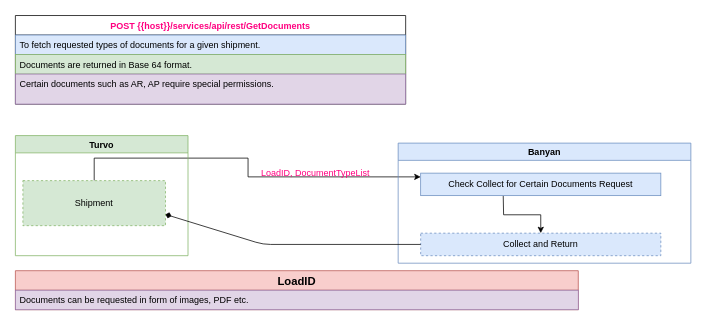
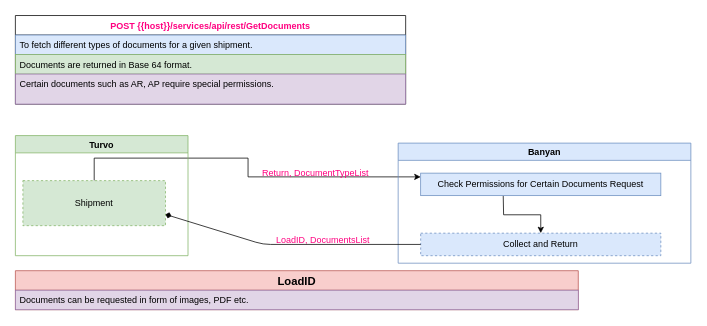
(154, 45) -> (153, 45)
(315, 173) -> (315, 173)
(540, 184) -> (540, 184)
none -> (323, 240)
